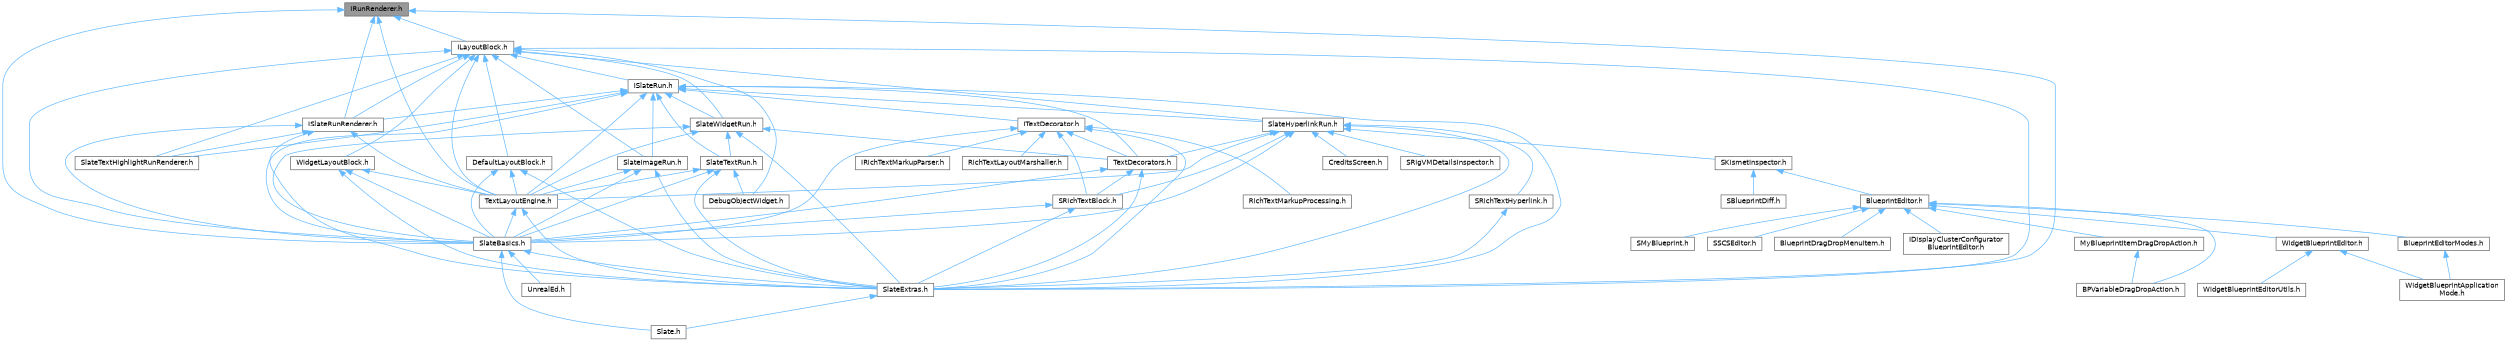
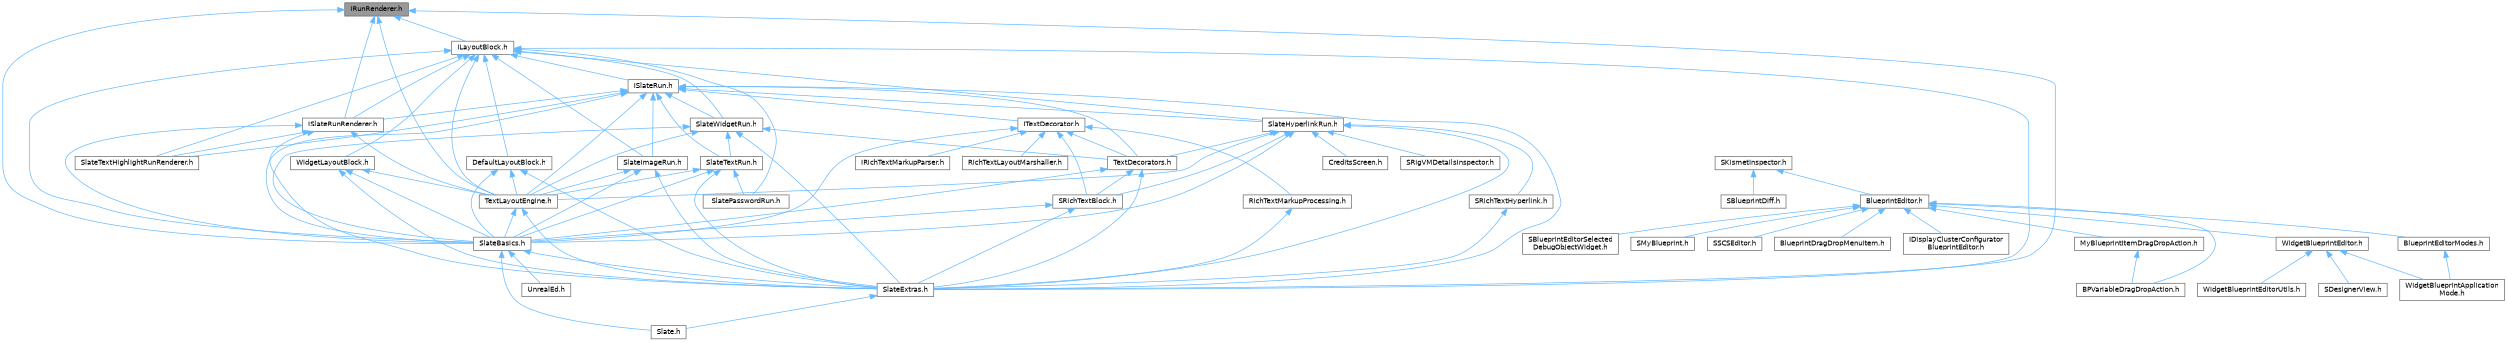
(1542, 145) -> none
(746, 202) -> (746, 202)
(1119, 230) -> (1118, 276)
none -> (1570, 244)
none -> (2353, 290)
